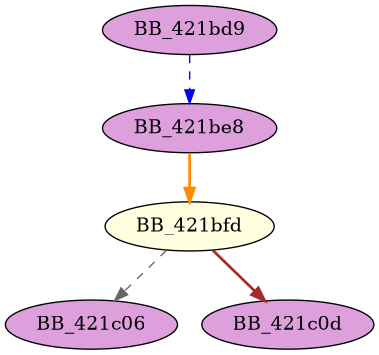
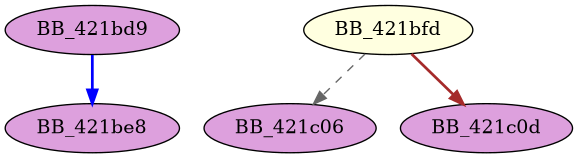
(190, 72) -> (92, 72)
(190, 171) -> none
